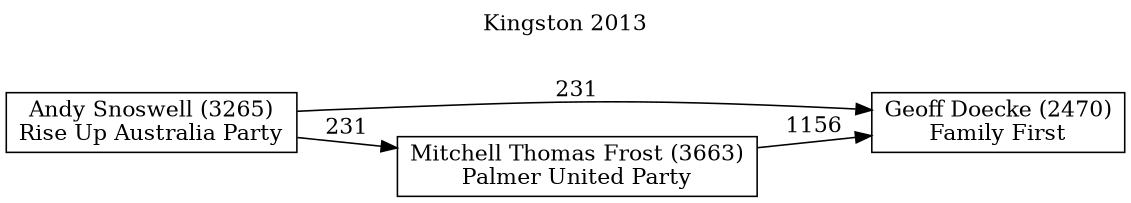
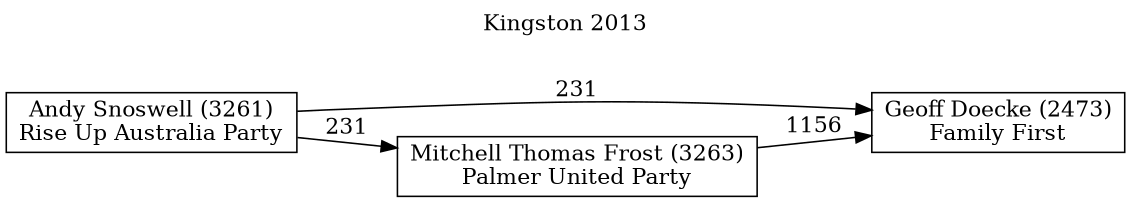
(152, 123) -> (152, 123)
(998, 123) -> (998, 123)
(577, 167) -> (577, 167)
